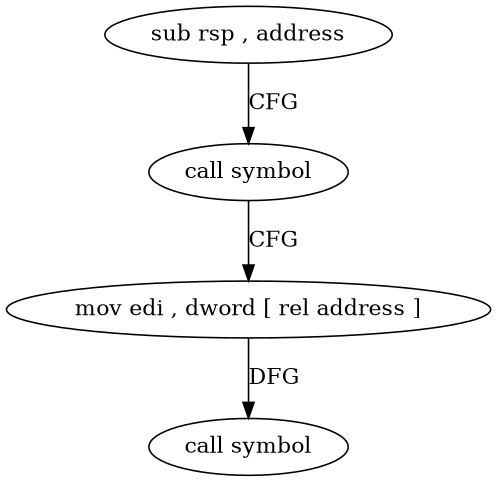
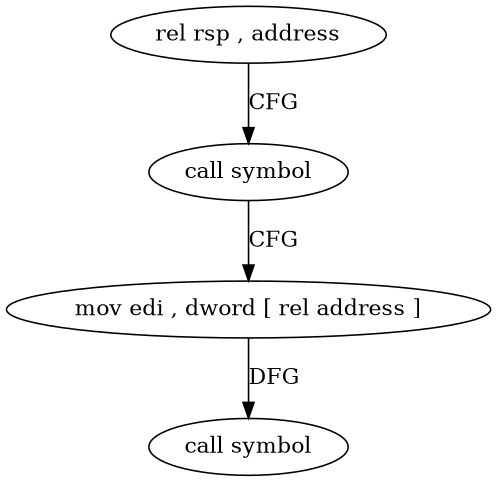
(249, 35) -> (249, 35)
